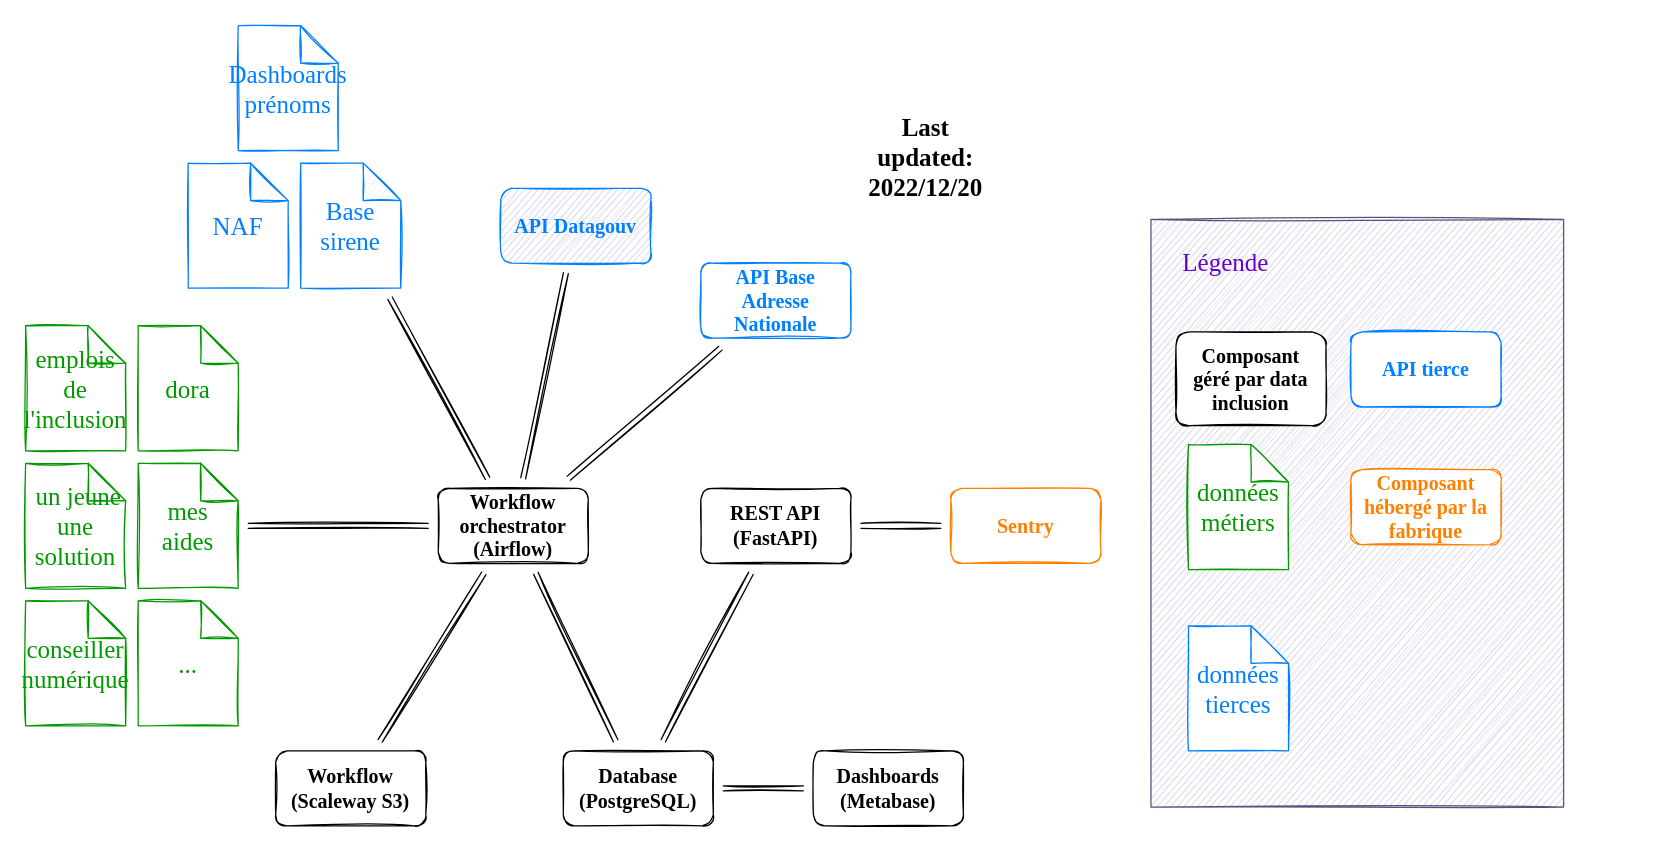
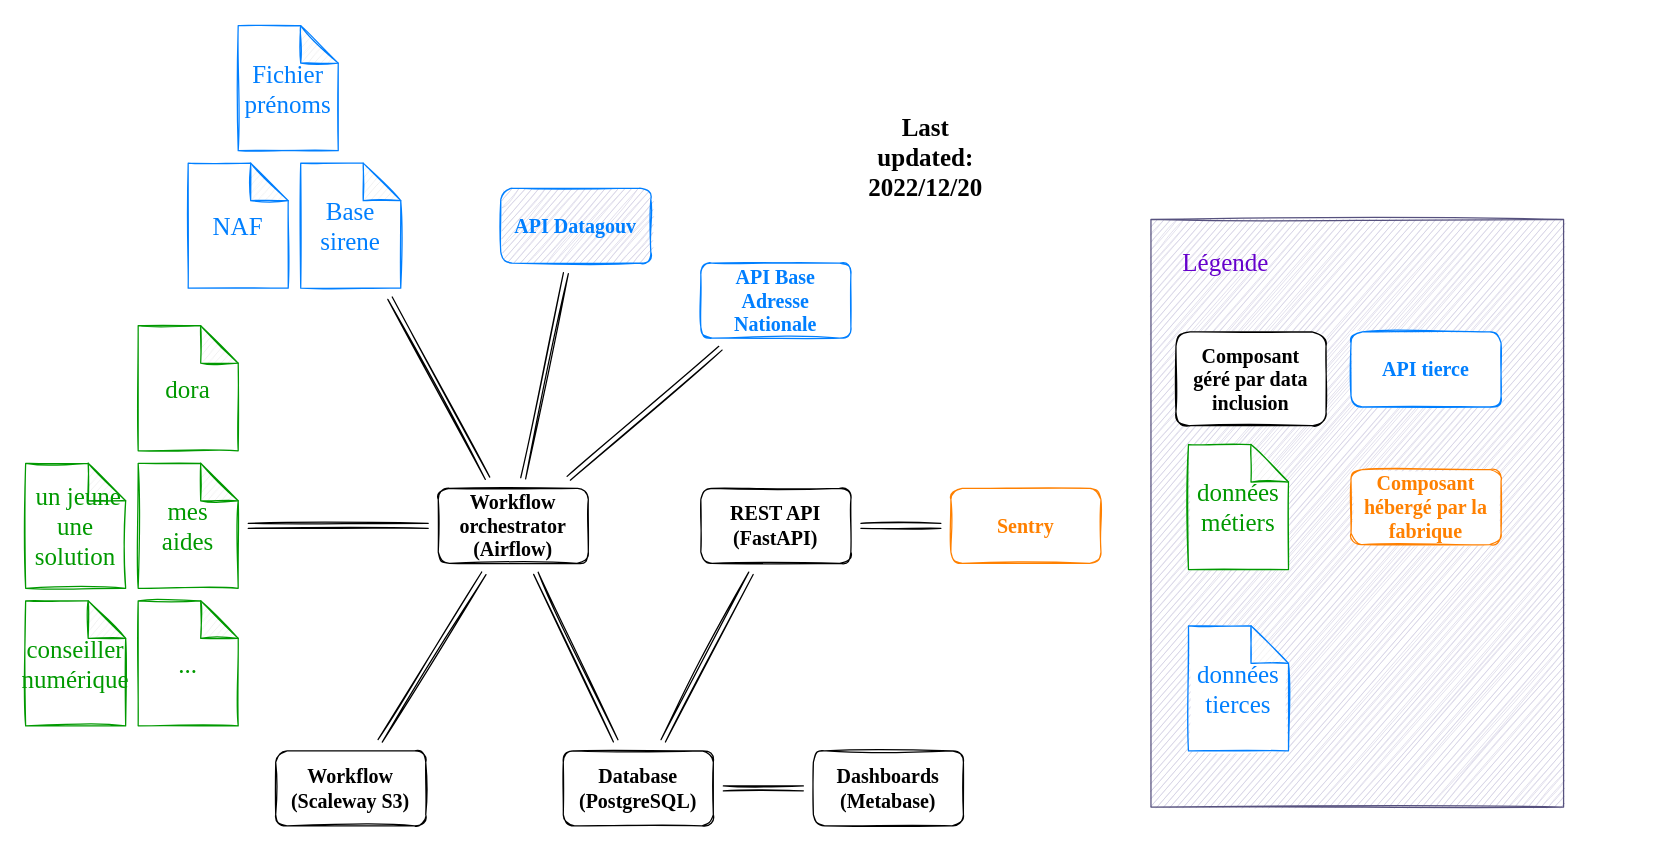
(288, 88) -> (288, 88)
(76, 388) -> none
